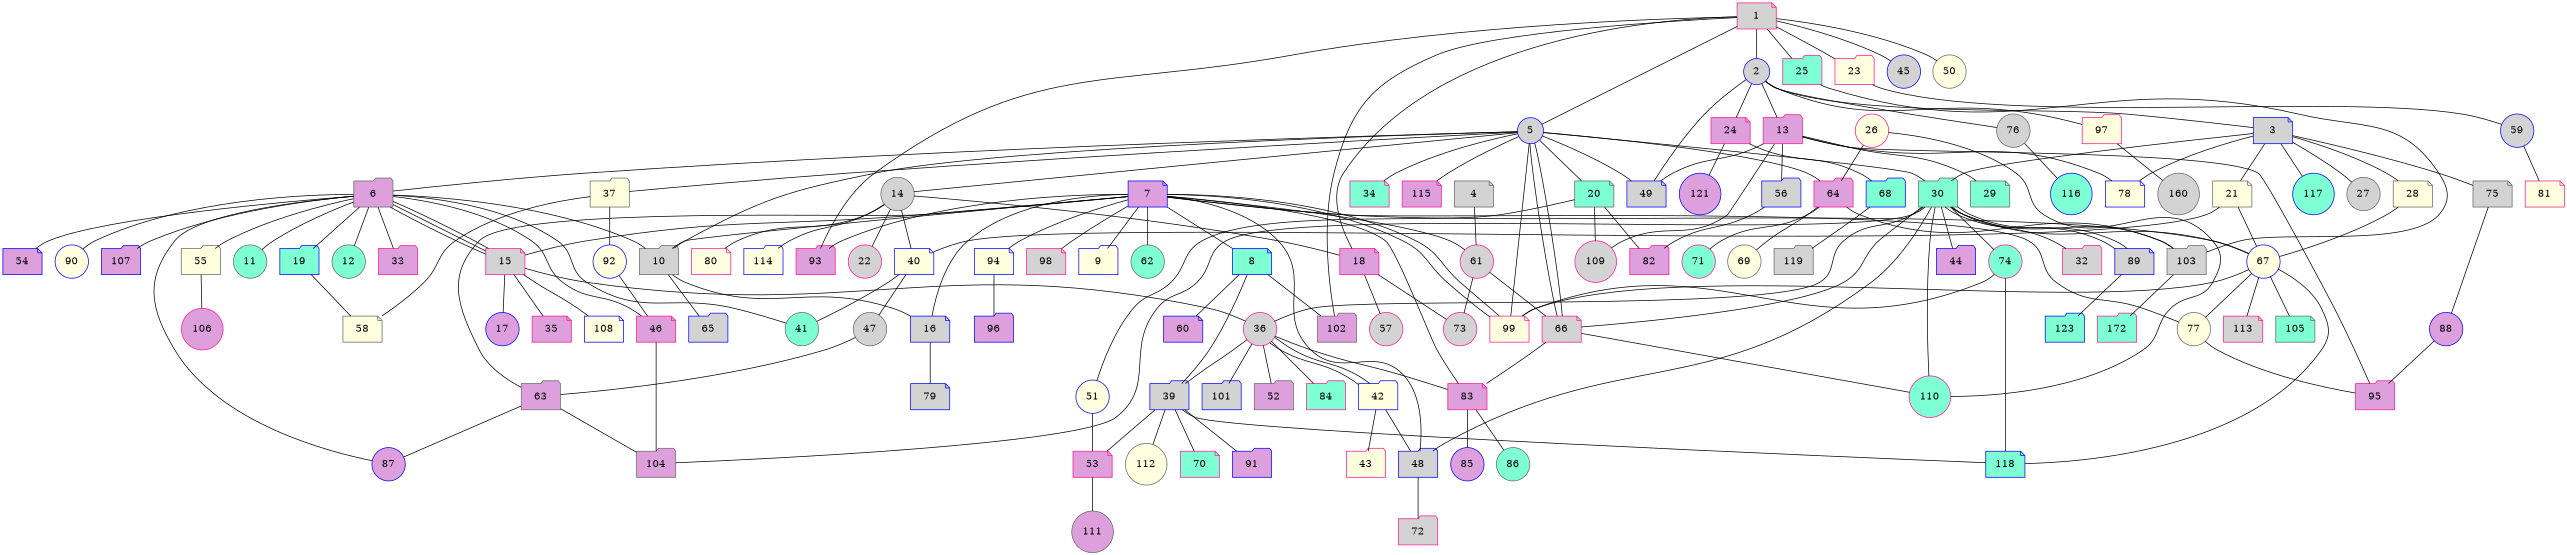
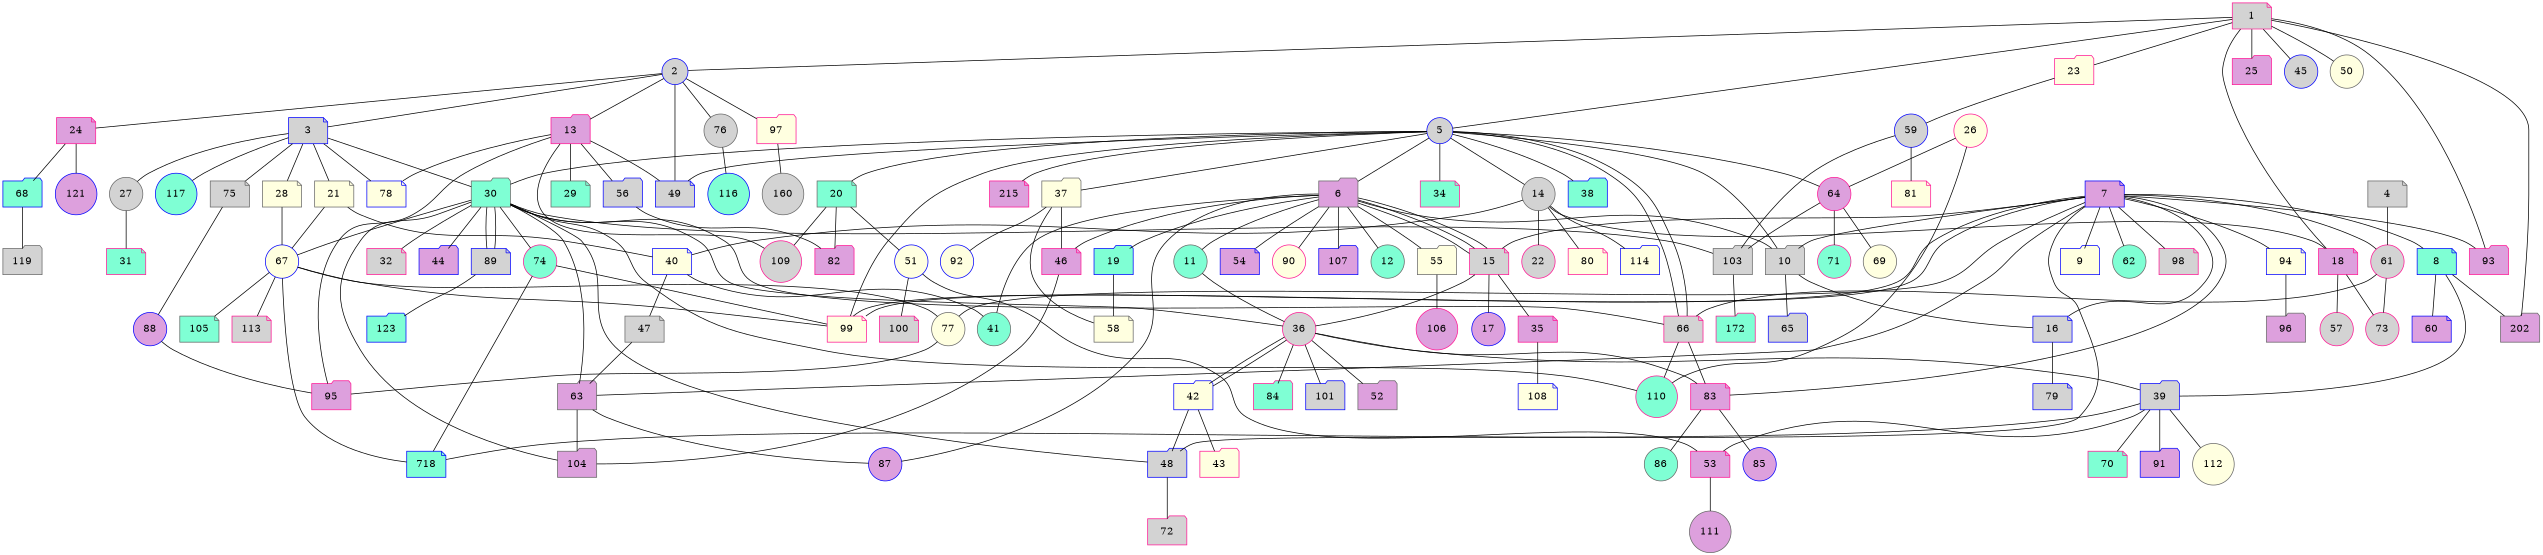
(1802, 72) -> (2252, 72)
(2302, 115) -> (1807, 176)
(1422, 194) -> (1009, 194)
none -> (1588, 194)
(1834, 194) -> (1834, 194)
(1954, 220) -> none
(72, 262) -> (1289, 262)
none -> (126, 262)
(398, 262) -> none
(2082, 262) -> (386, 262)
none -> (578, 279)
(556, 295) -> (1538, 366)
(633, 296) -> (1061, 223)
none -> (1246, 302)
(870, 329) -> (645, 329)
none -> (899, 329)
(994, 329) -> (2286, 329)
(1337, 329) -> (2520, 329)
(2005, 464) -> (426, 464)
